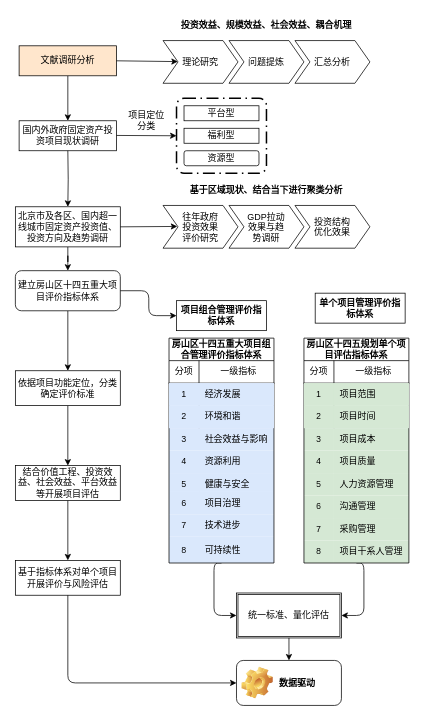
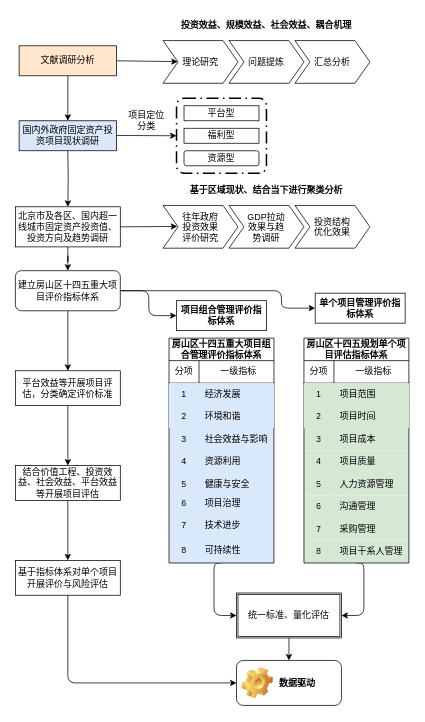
(68, 135) -> (68, 135)
none -> (222, 290)
(68, 388) -> (68, 388)
